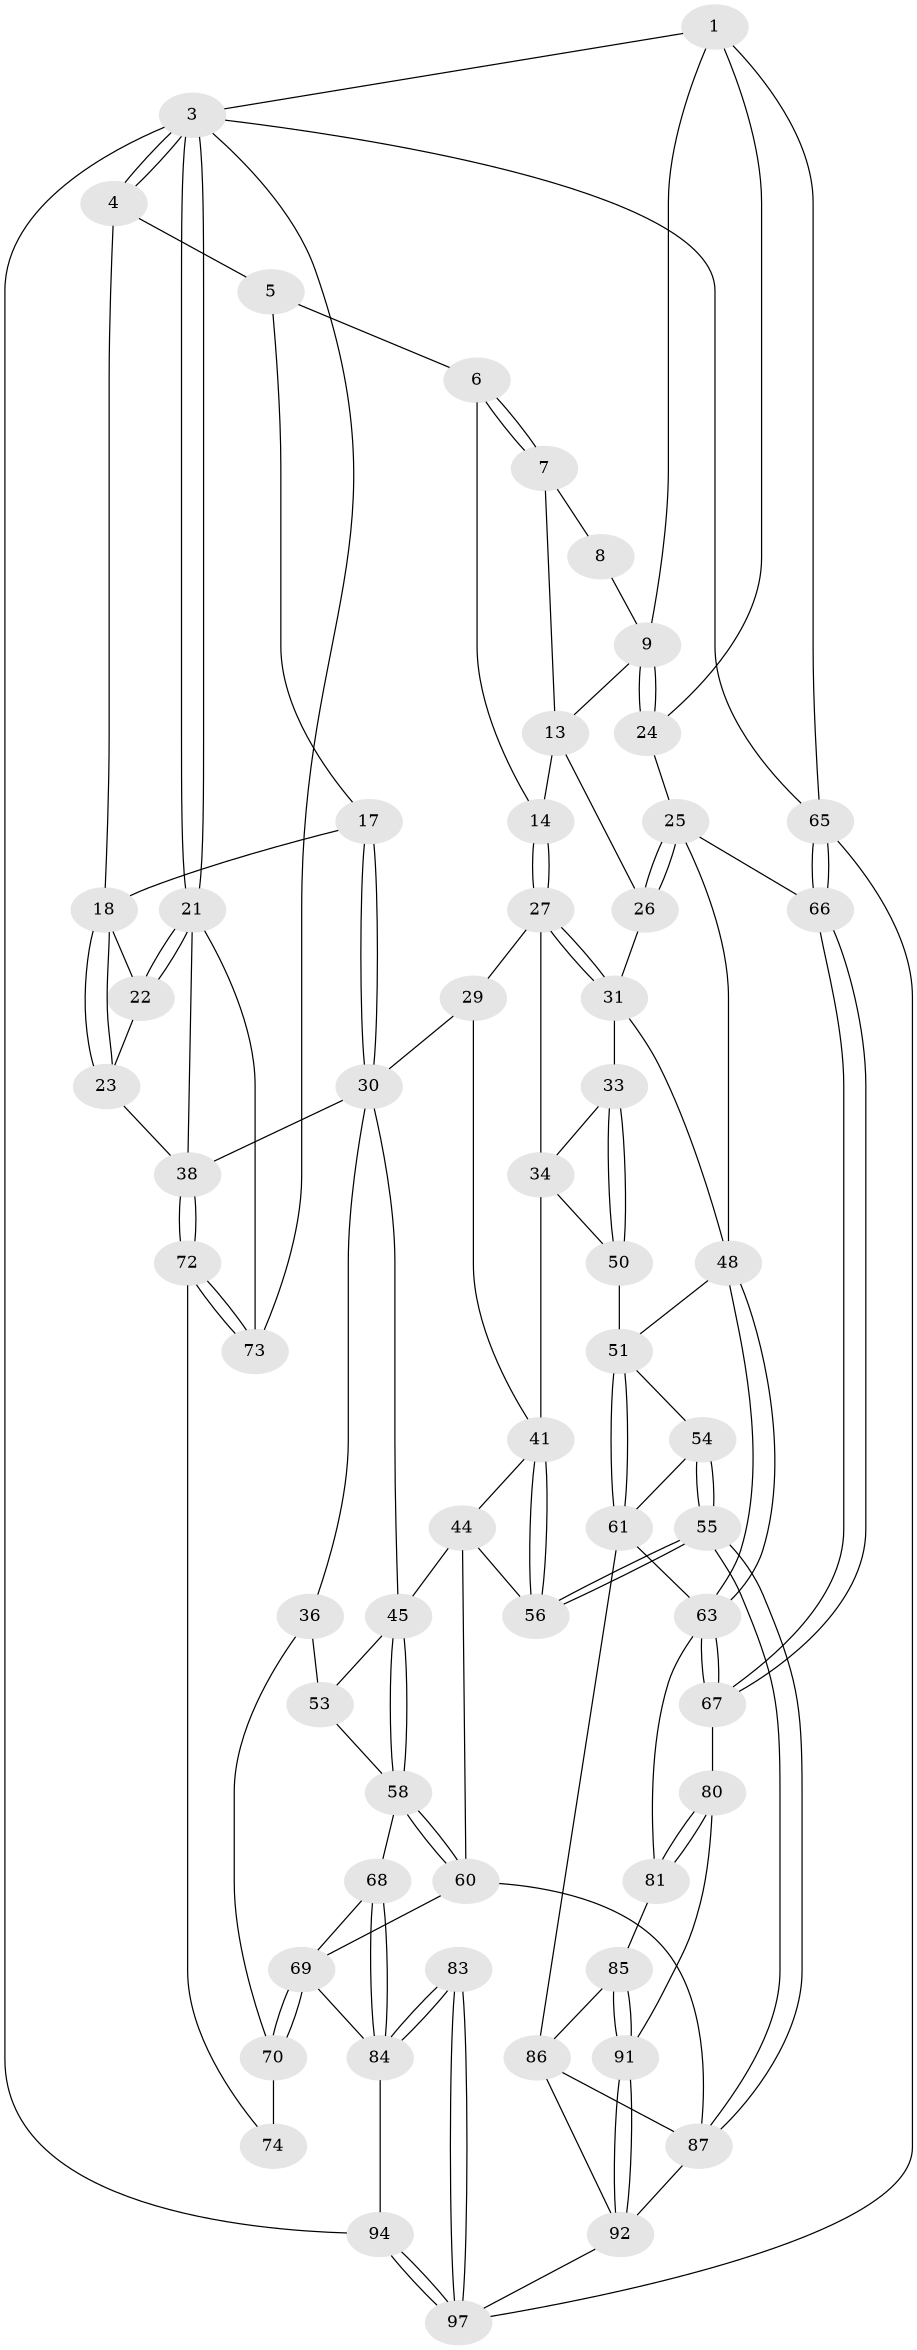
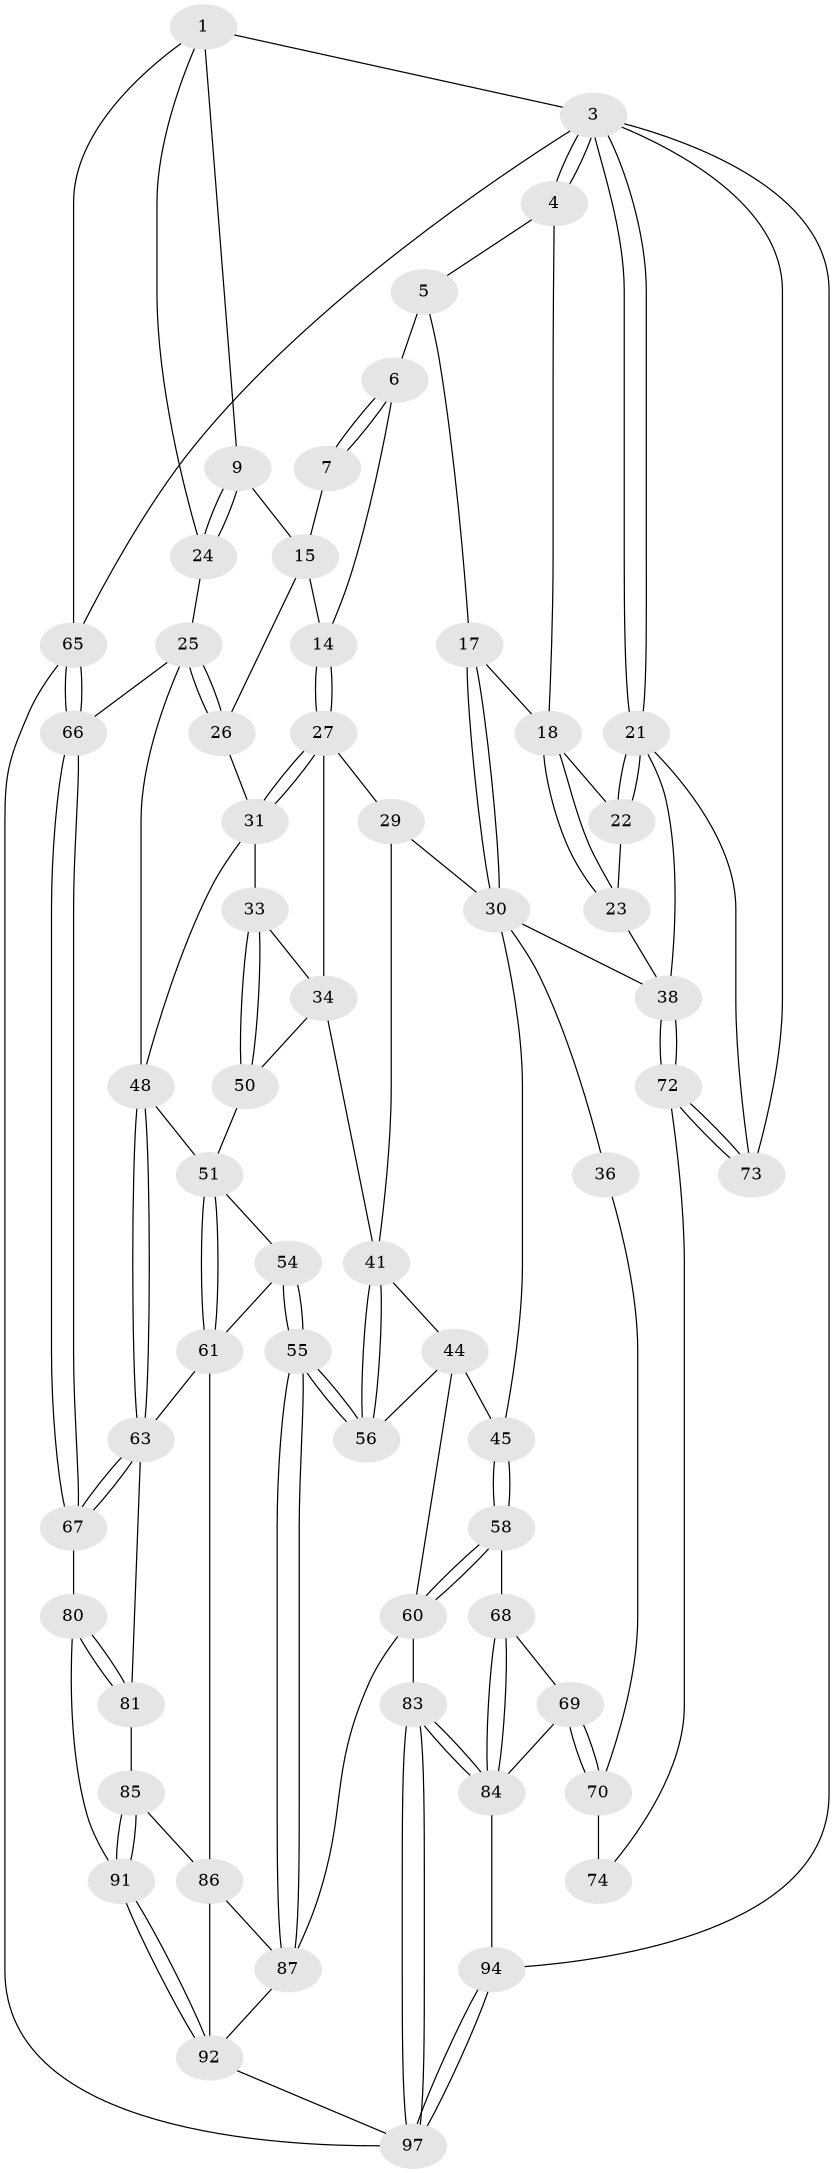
(601, 557) -> none
(556, 733) -> (305, 557)
(320, 1705) -> none
(395, 1919) -> (413, 1661)
